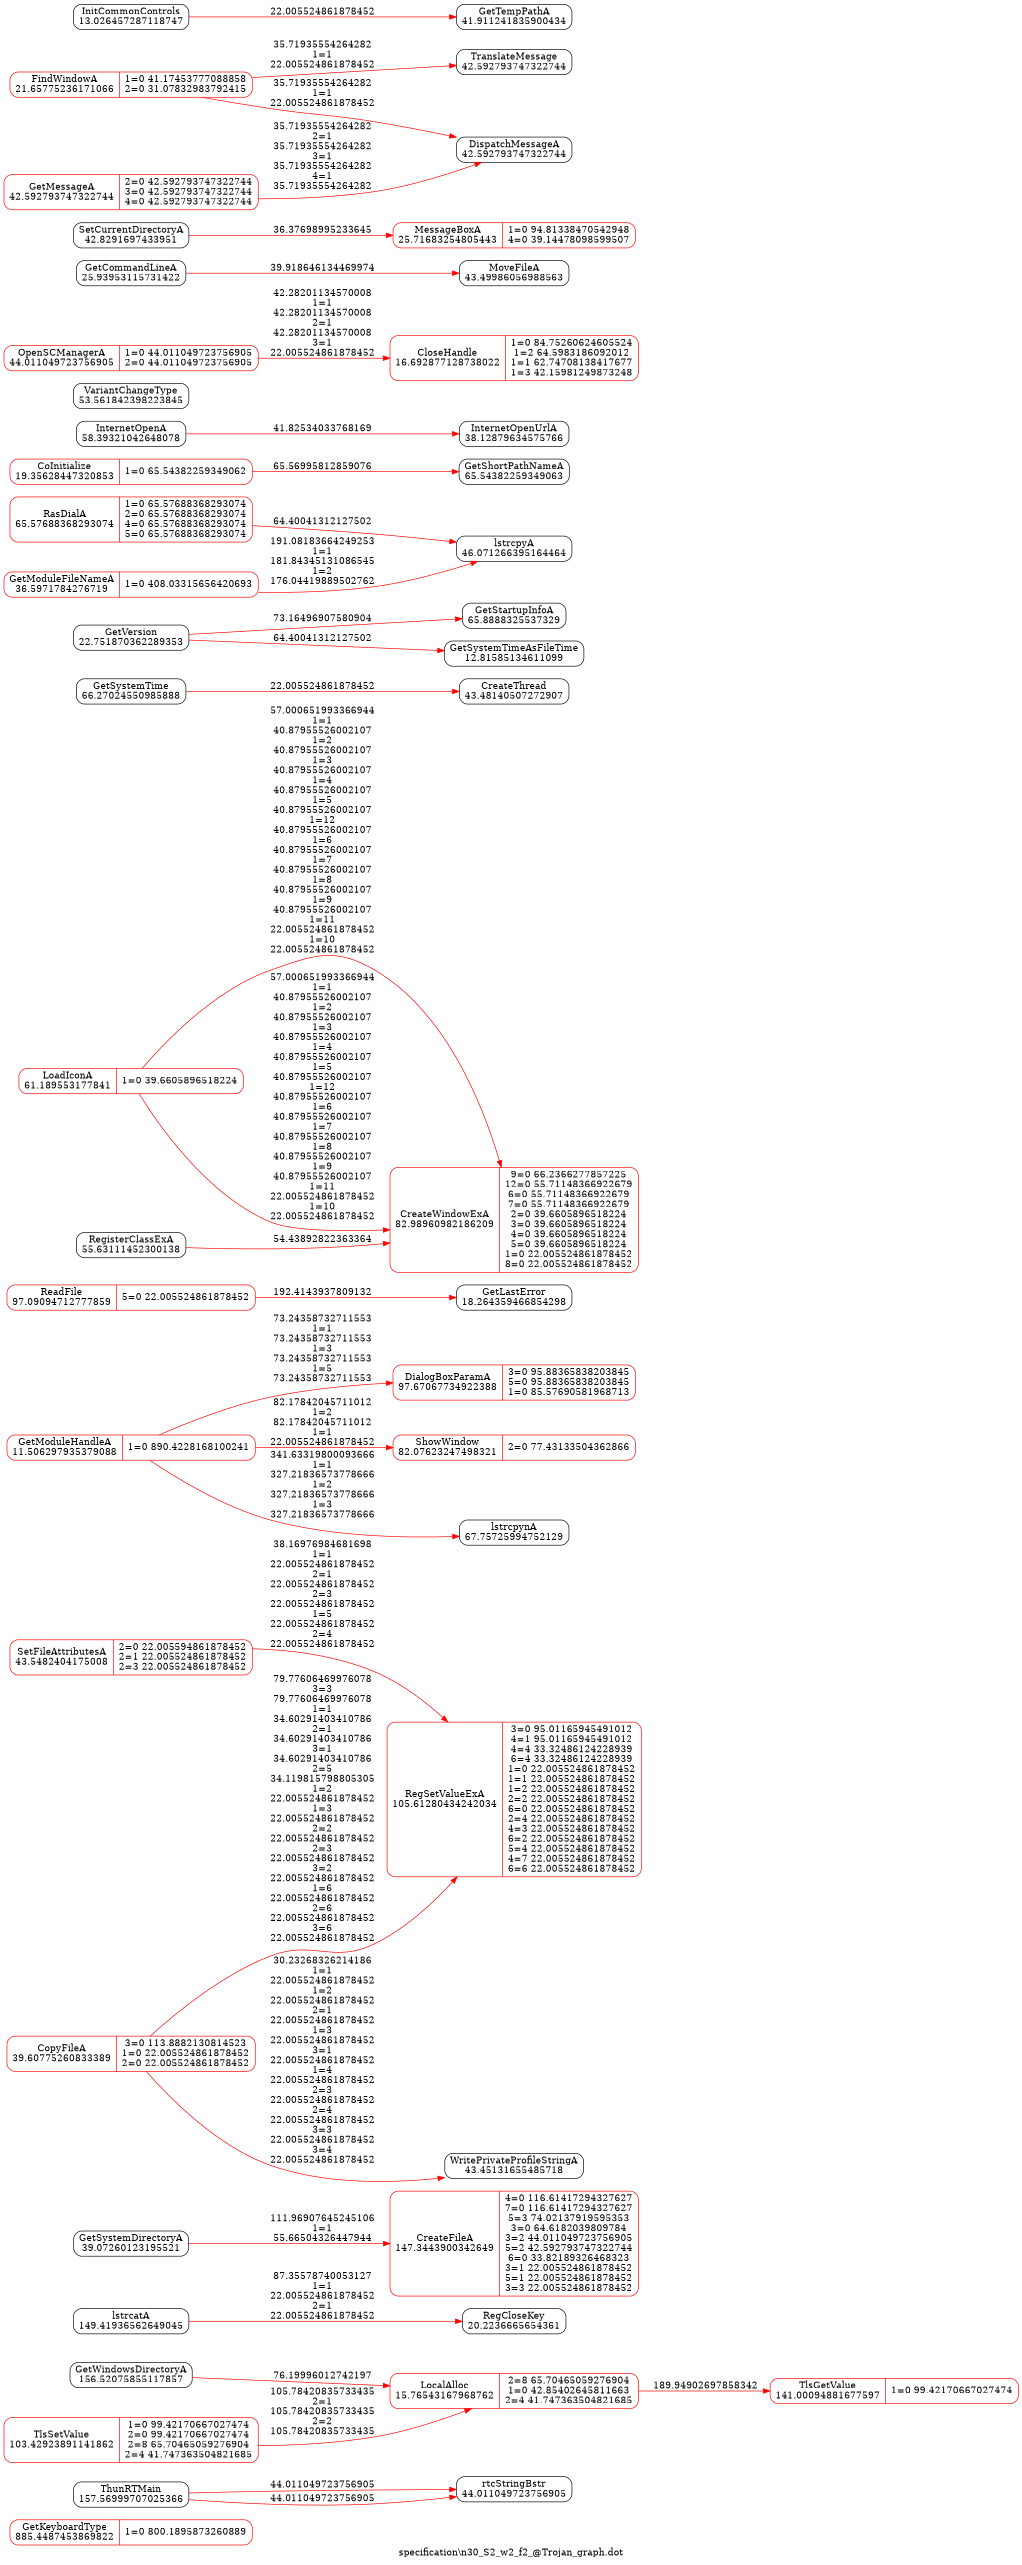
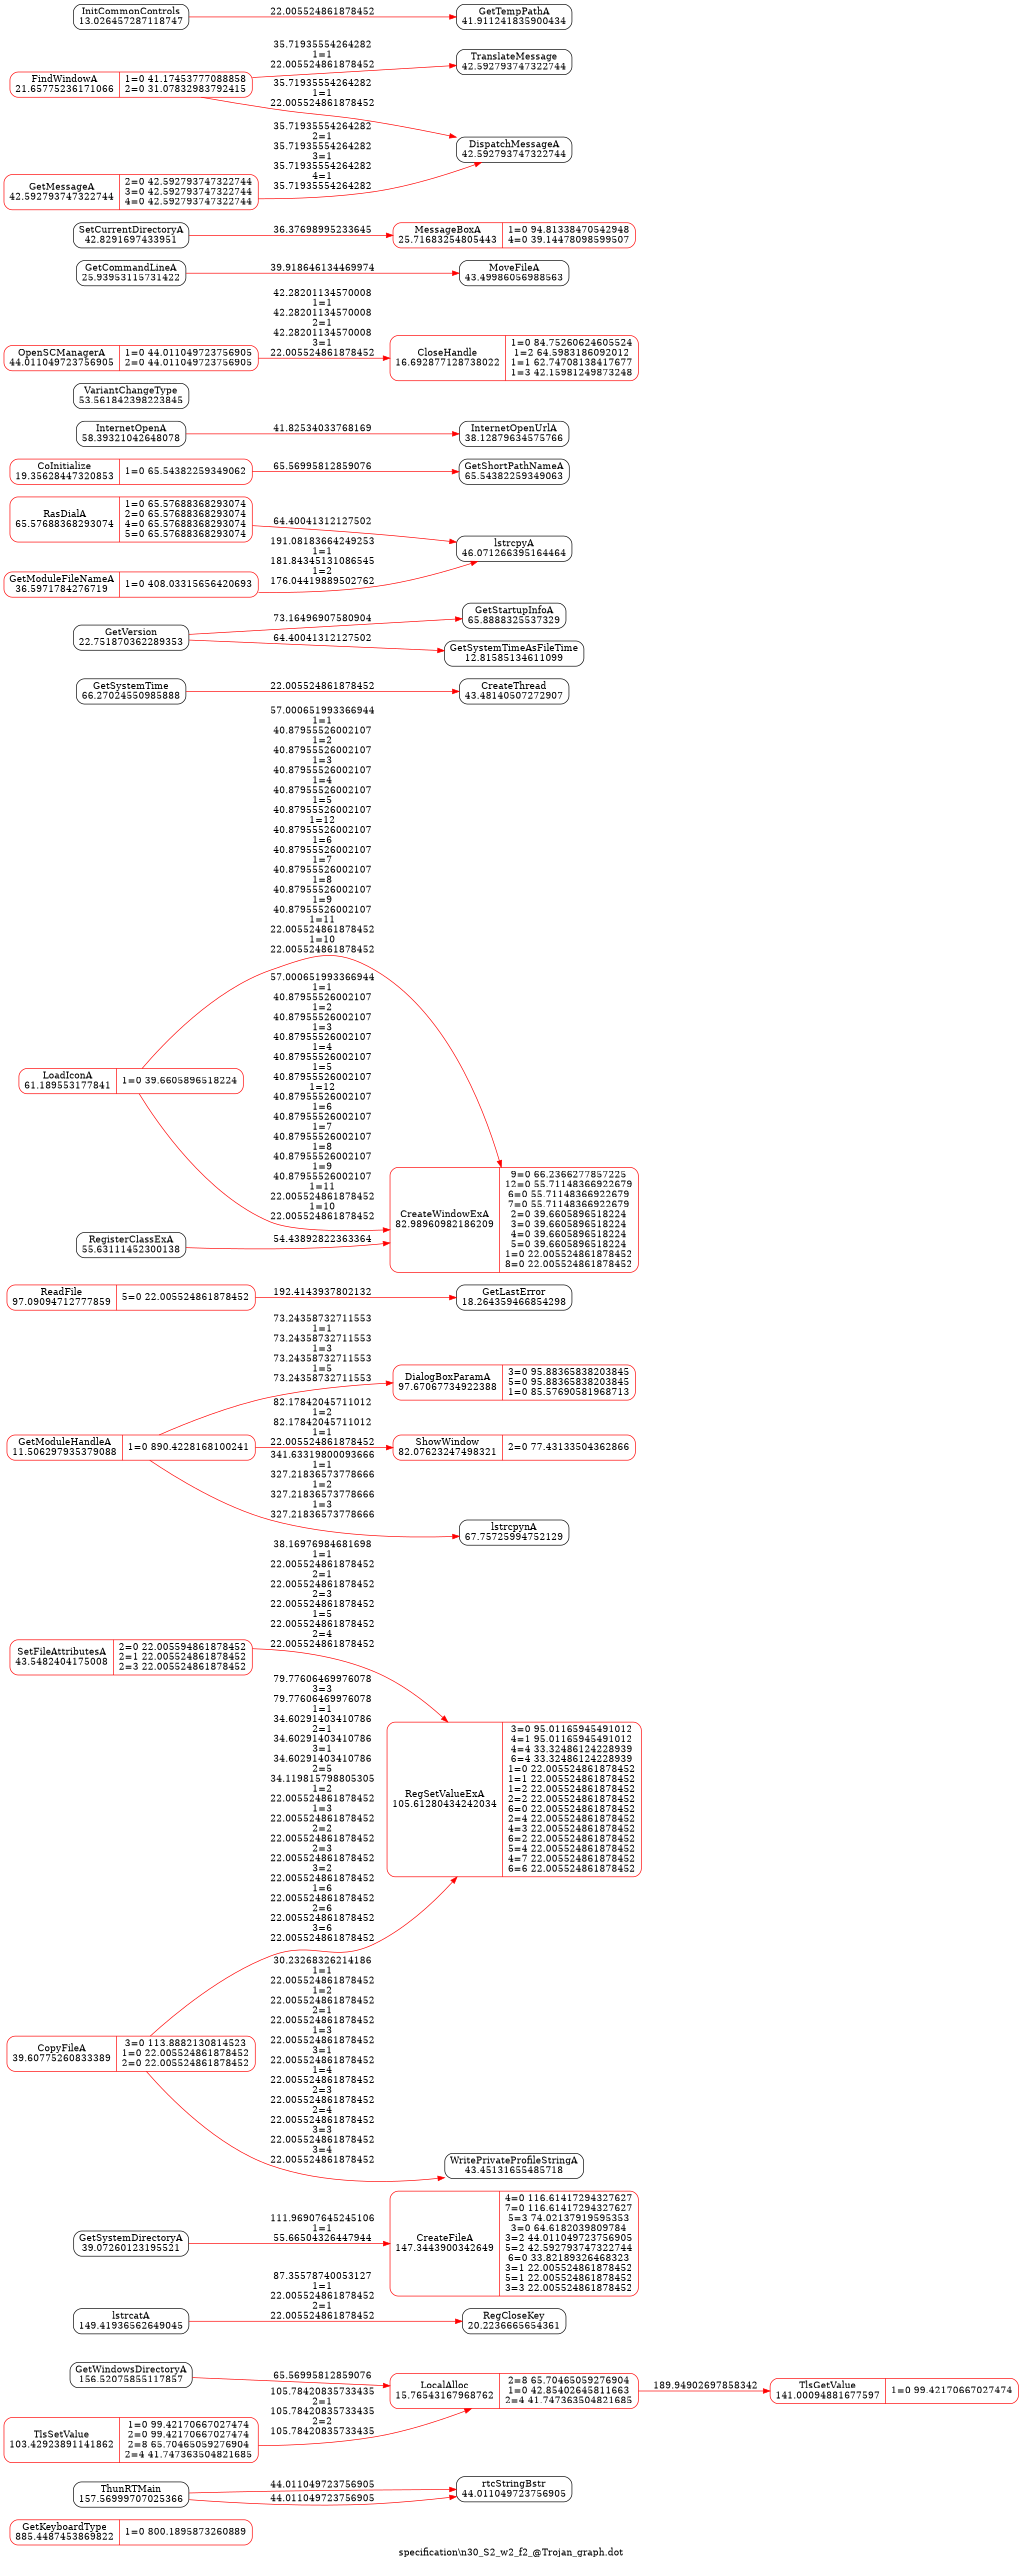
(323, 1293) -> (323, 1293)
(323, 2376) -> (323, 2376)
